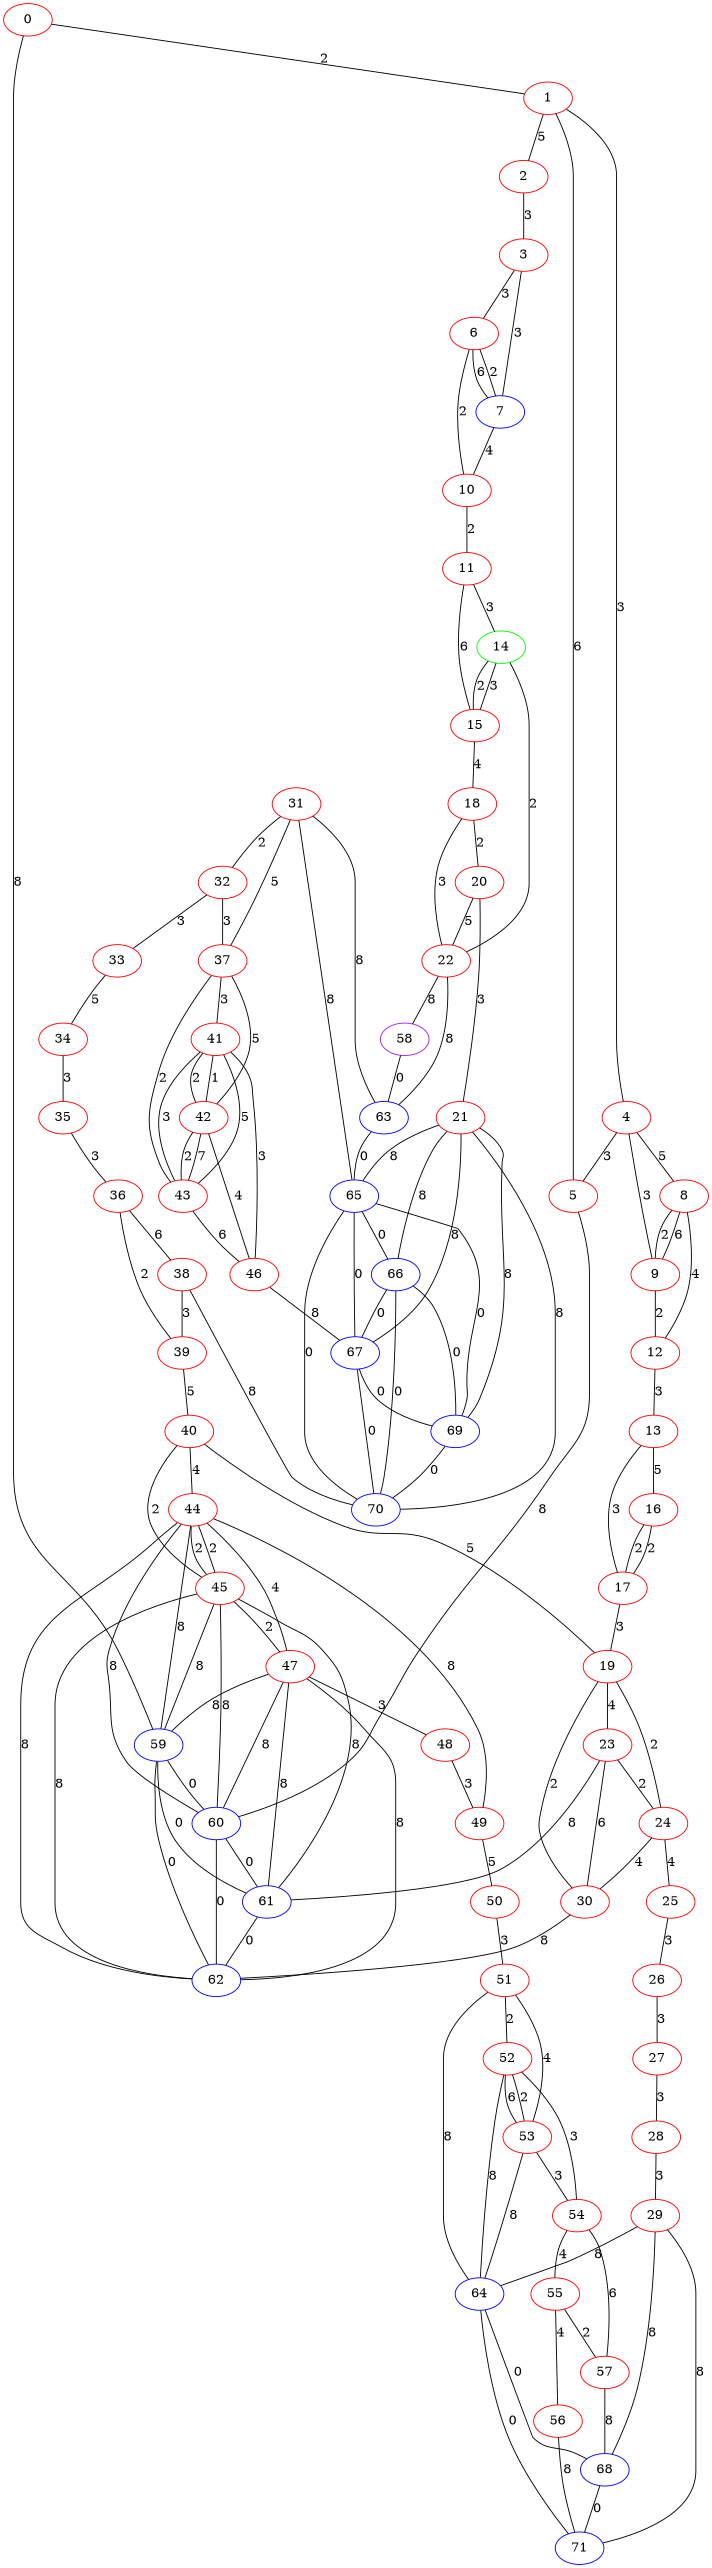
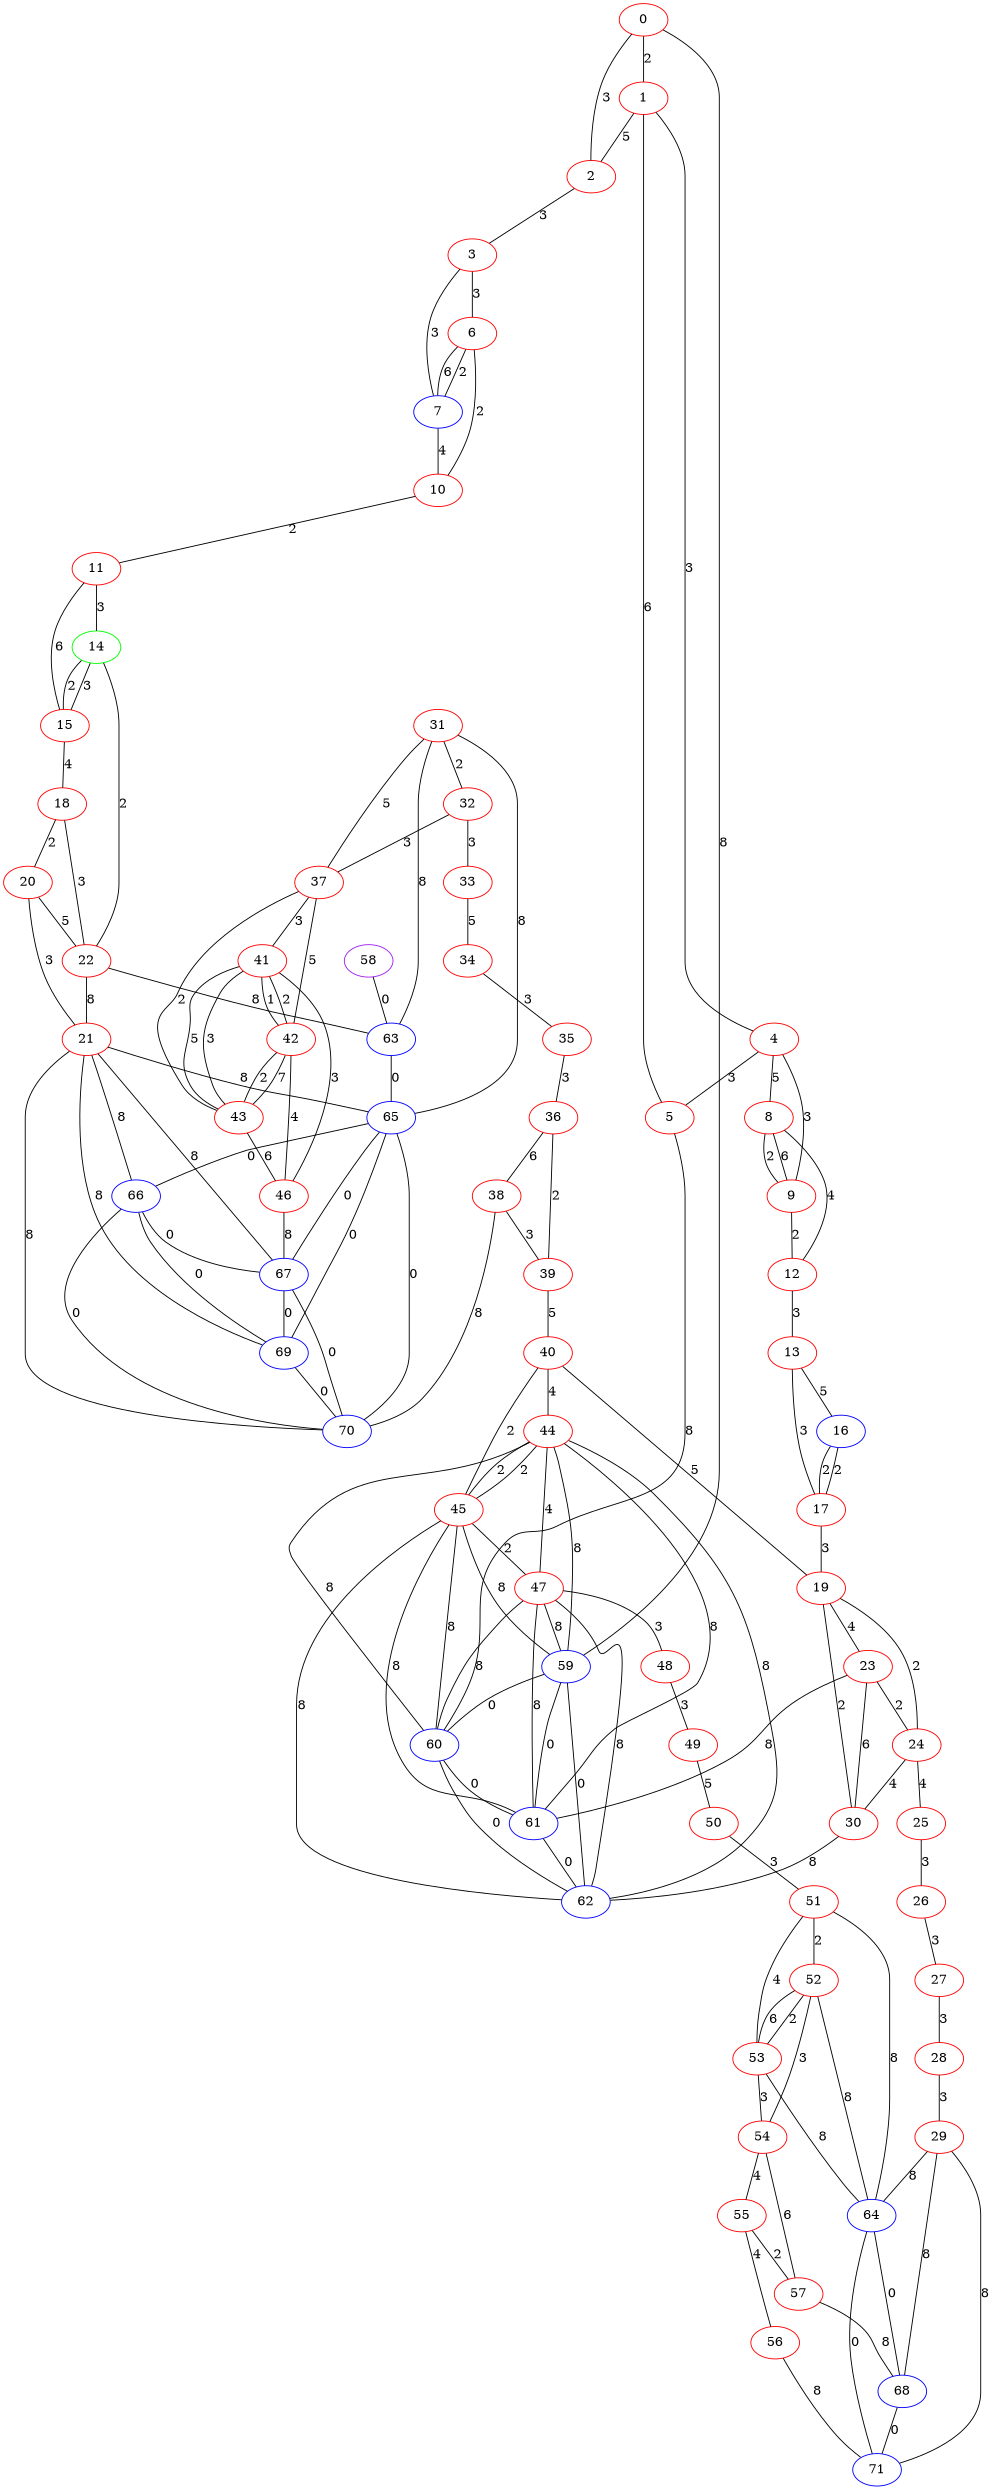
none -> (599, 93)
(425, 1000) -> (87, 1000)
(654, 1510) -> (841, 1431)
(395, 1627) -> (709, 1637)
